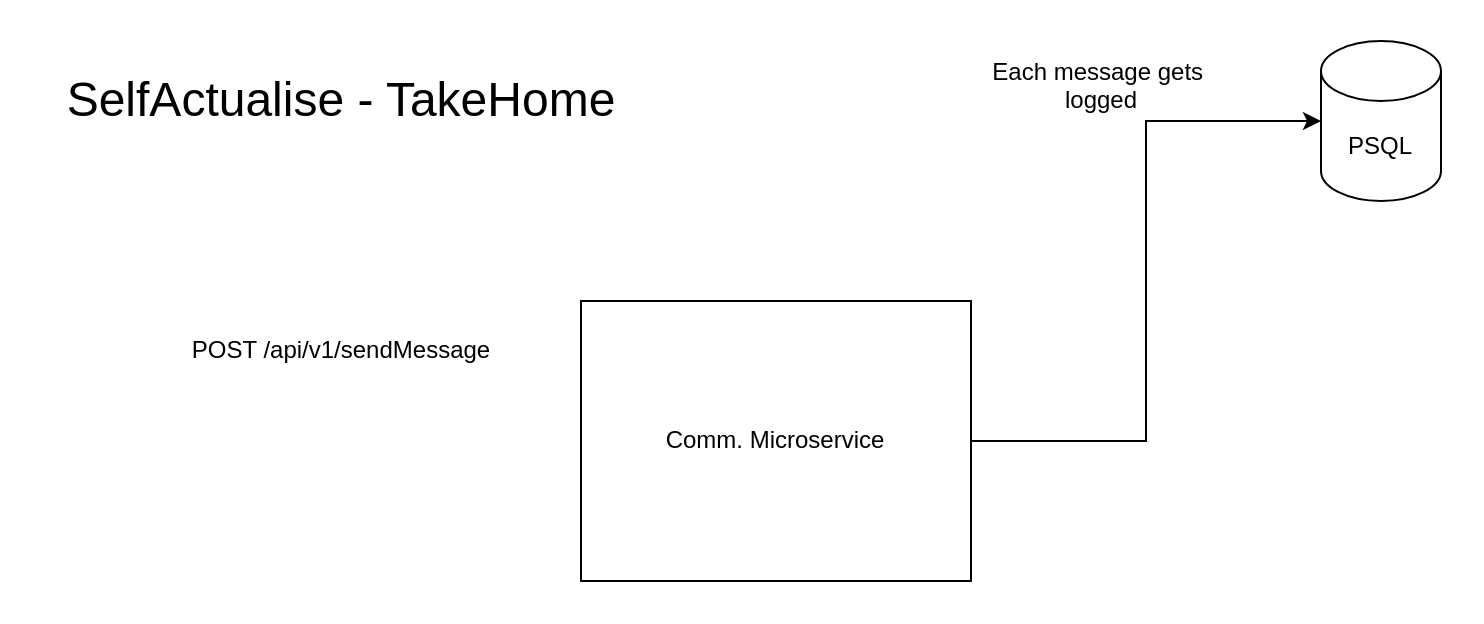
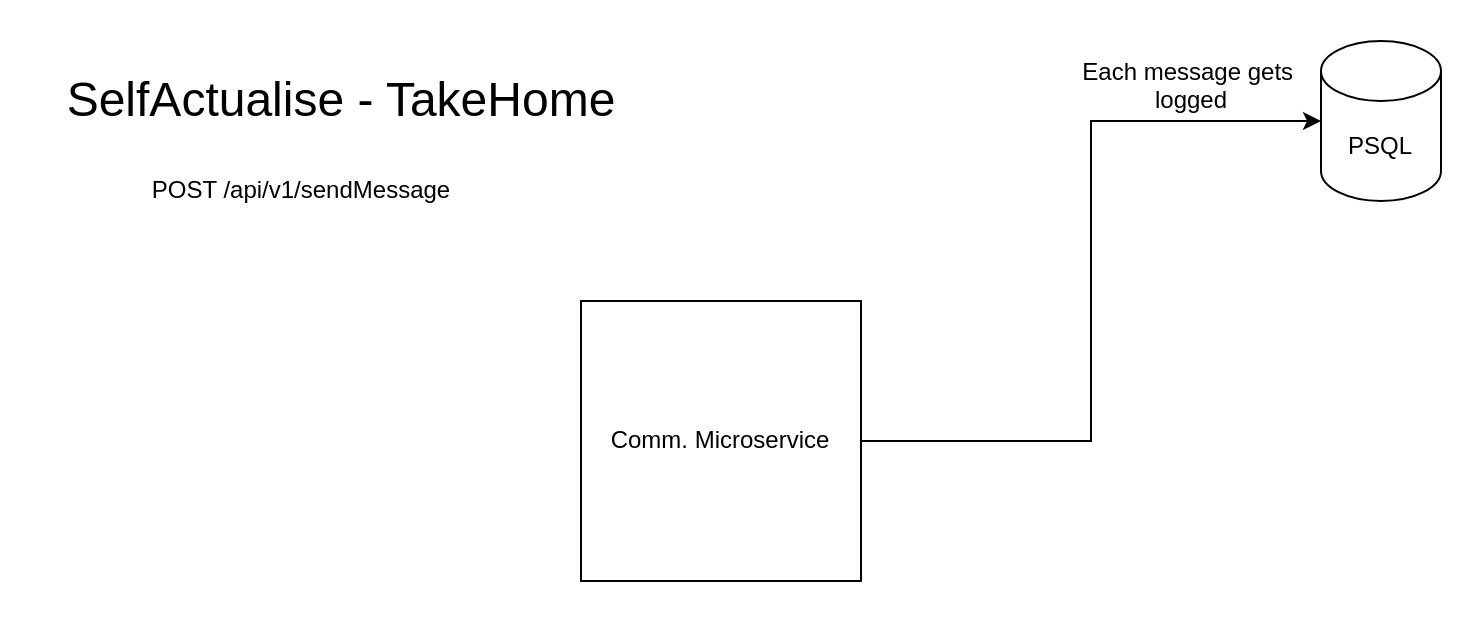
(1101, 101) -> (1191, 101)
(341, 351) -> (301, 191)
(776, 441) -> (721, 441)
